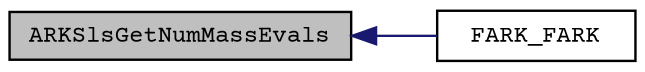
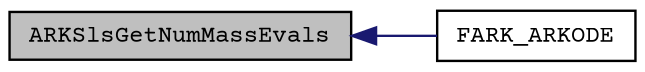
(536, 36) -> (536, 36)
